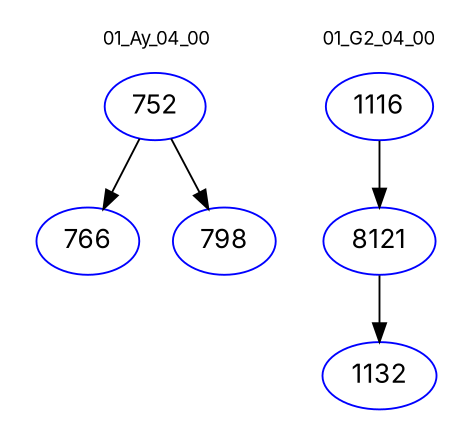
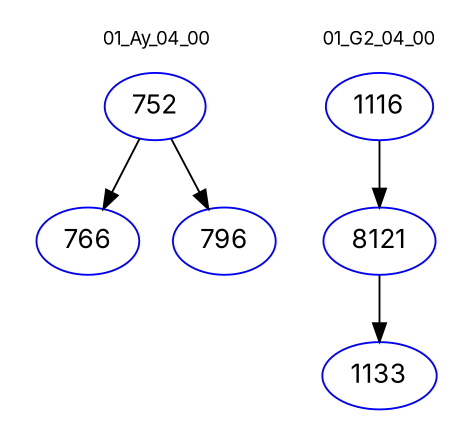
(224, 241) -> (224, 241)
(379, 376) -> (379, 376)
